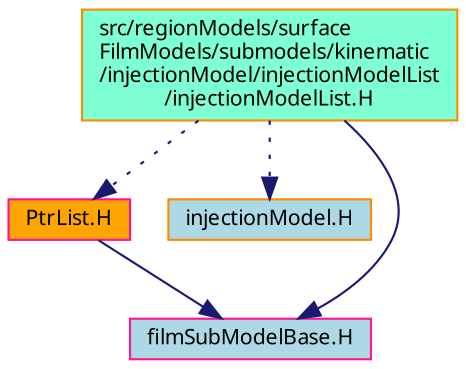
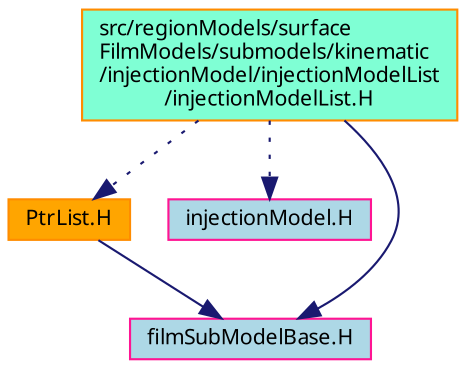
(69, 220) -> (69, 220)
(270, 220) -> (270, 220)
